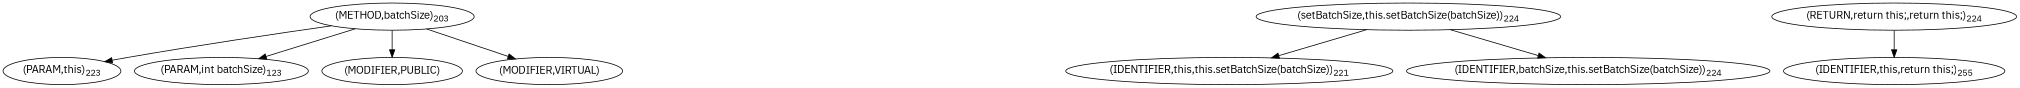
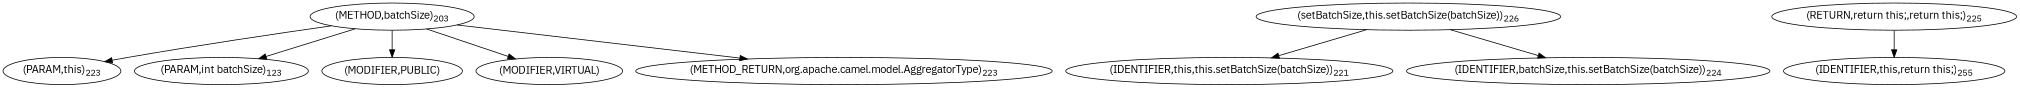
(1511, 15) -> (1511, 15)
(1974, 15) -> (1974, 15)
none -> (844, 71)
